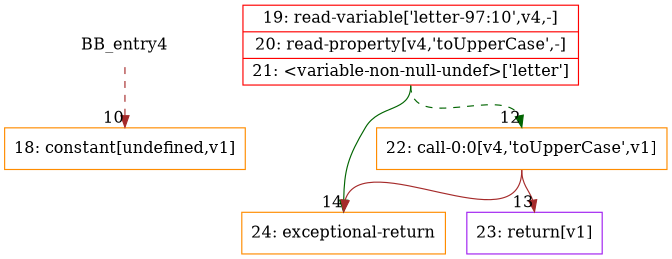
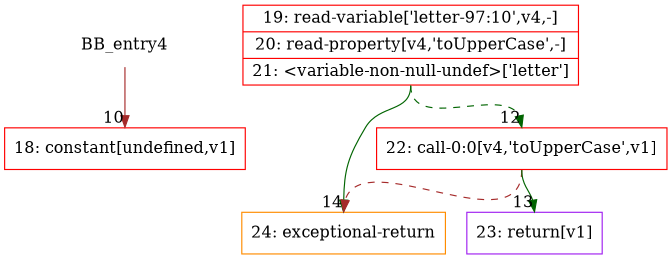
(125, 91) -> (125, 91)
(125, 149) -> (125, 149)
(522, 149) -> (522, 149)
(525, 186) -> (525, 186)
(438, 192) -> (438, 192)
